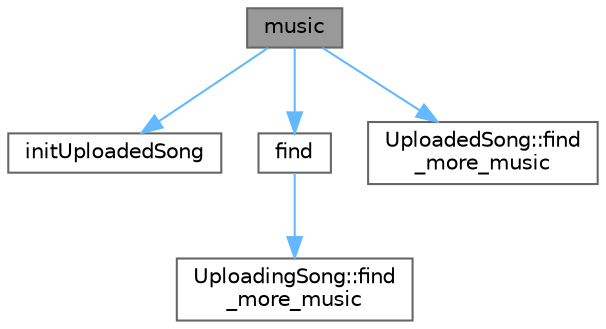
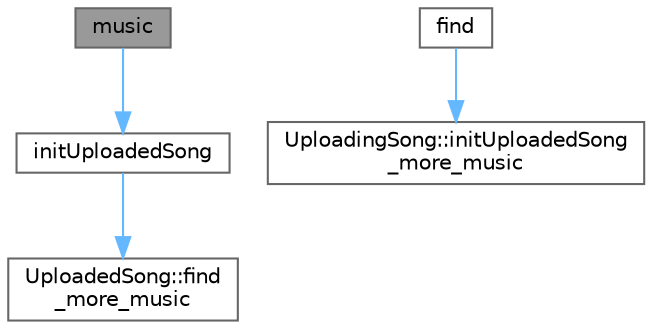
(371, 79) -> (123, 205)
(295, 80) -> none
(295, 290) -> (456, 153)
